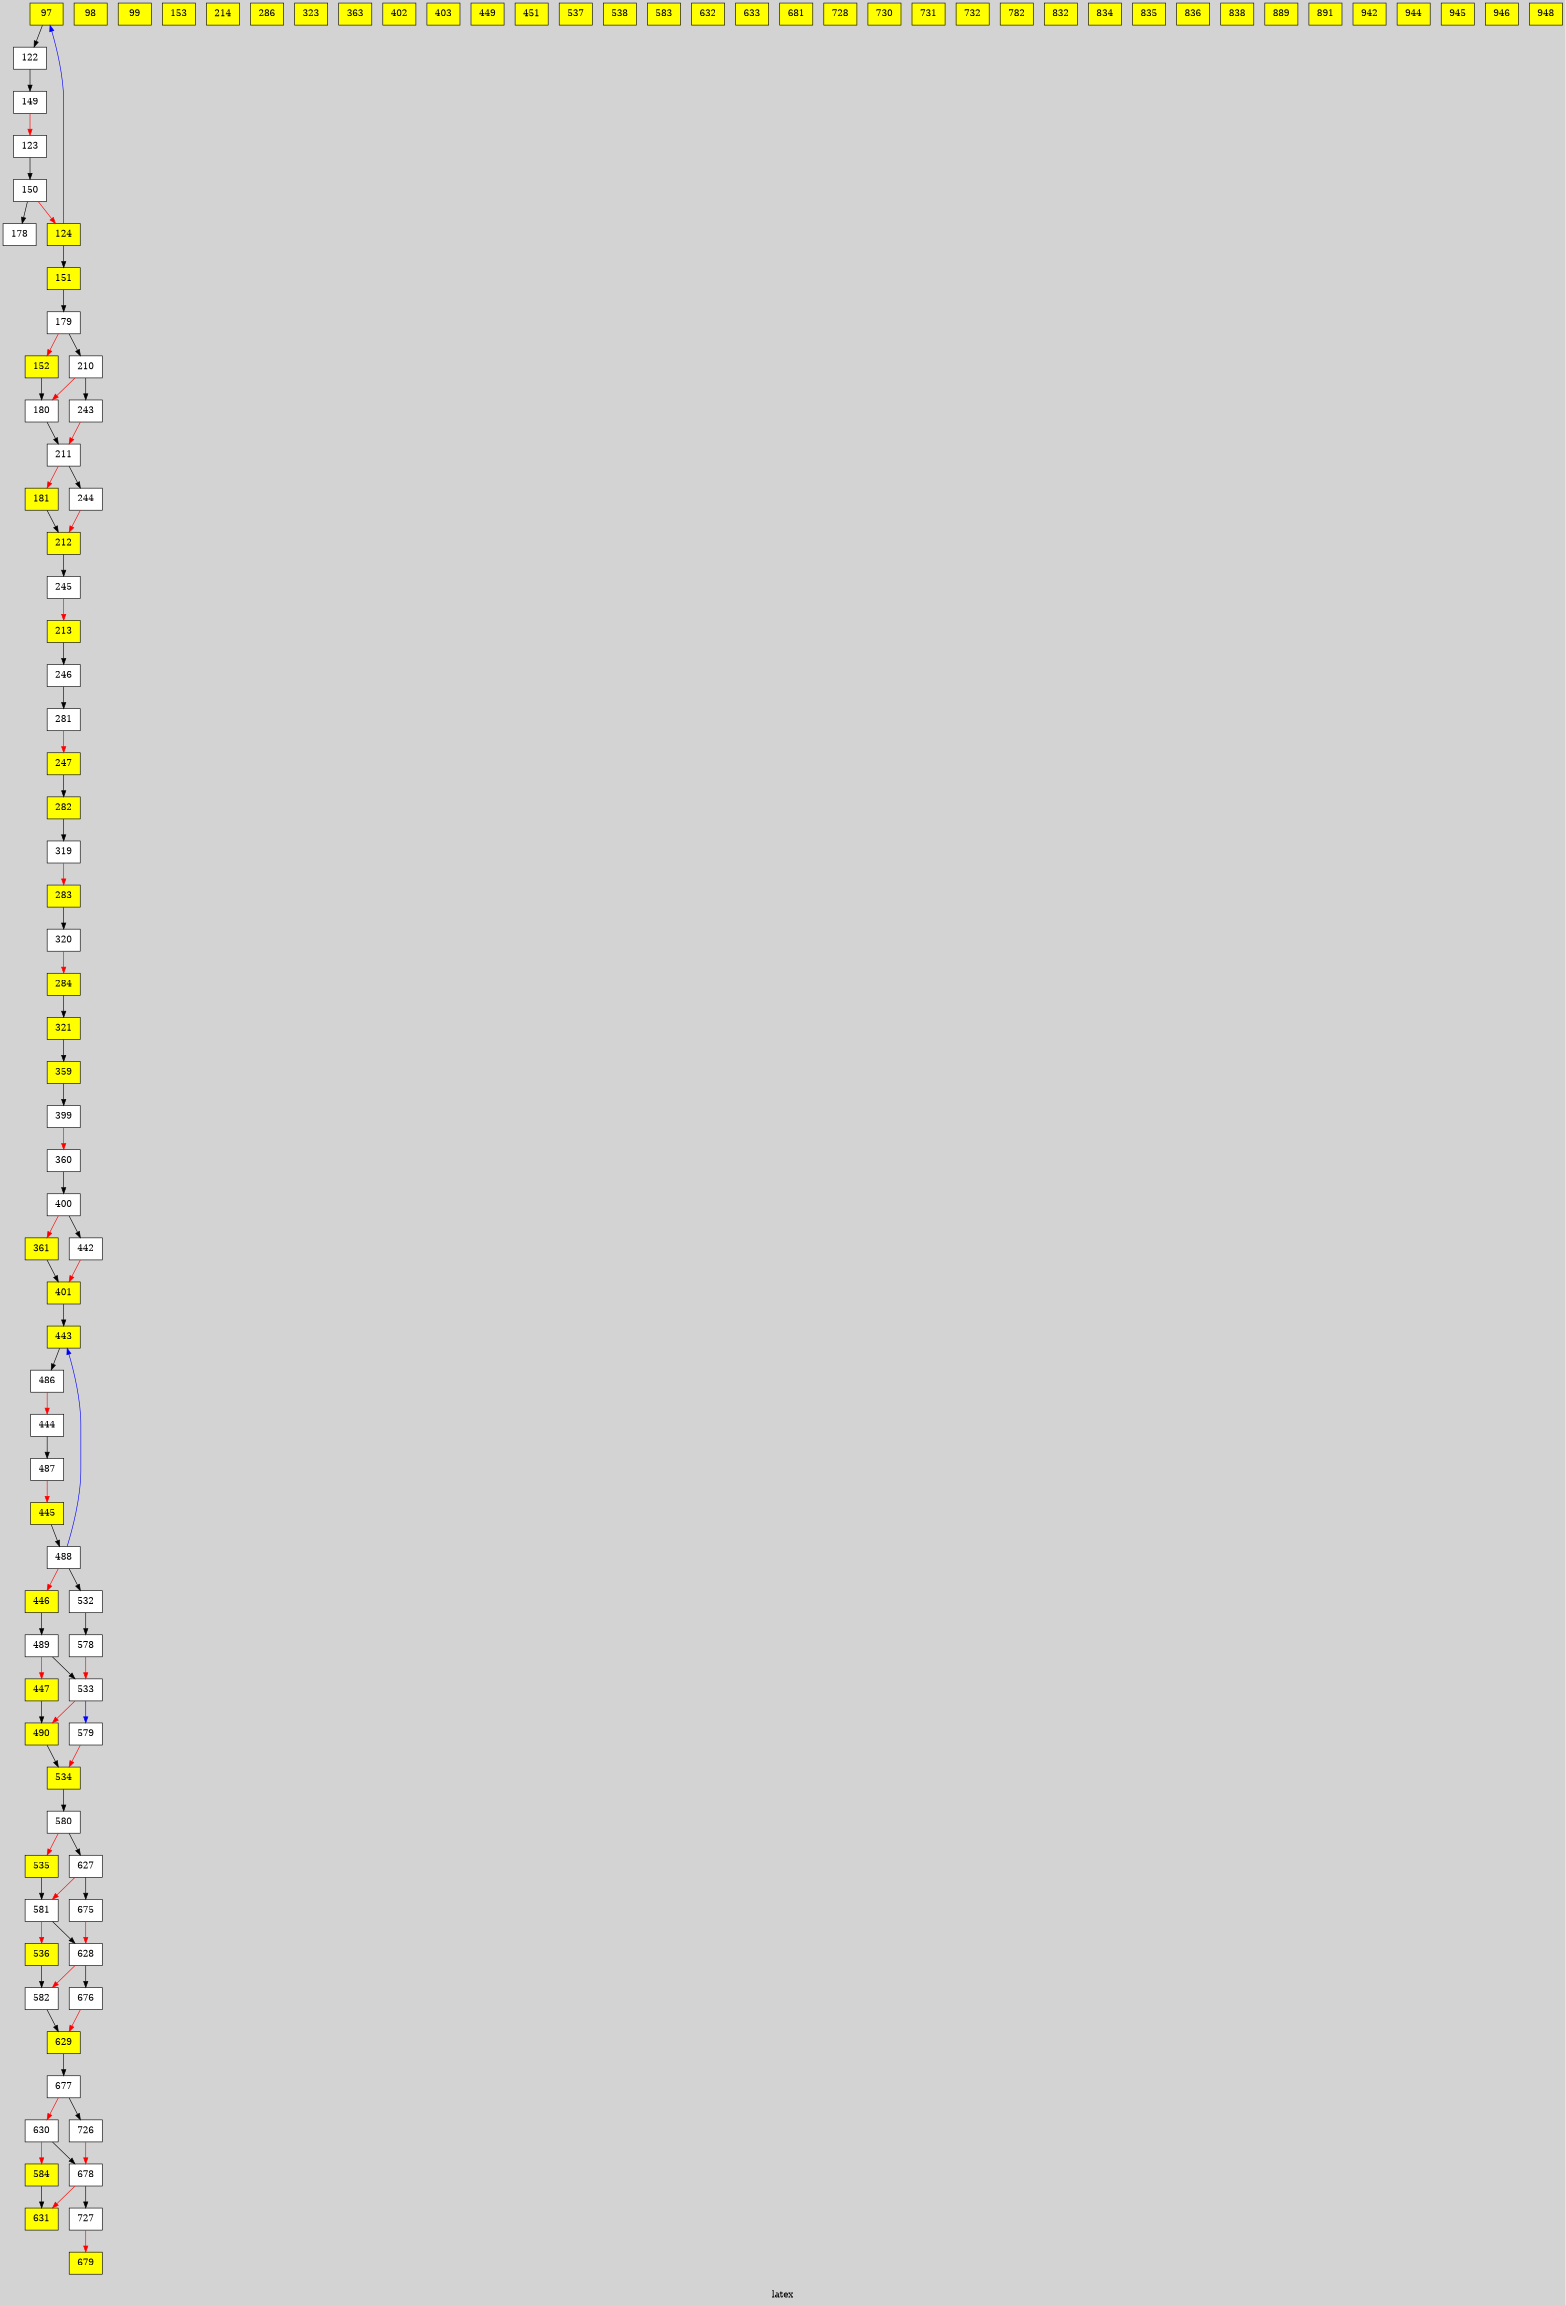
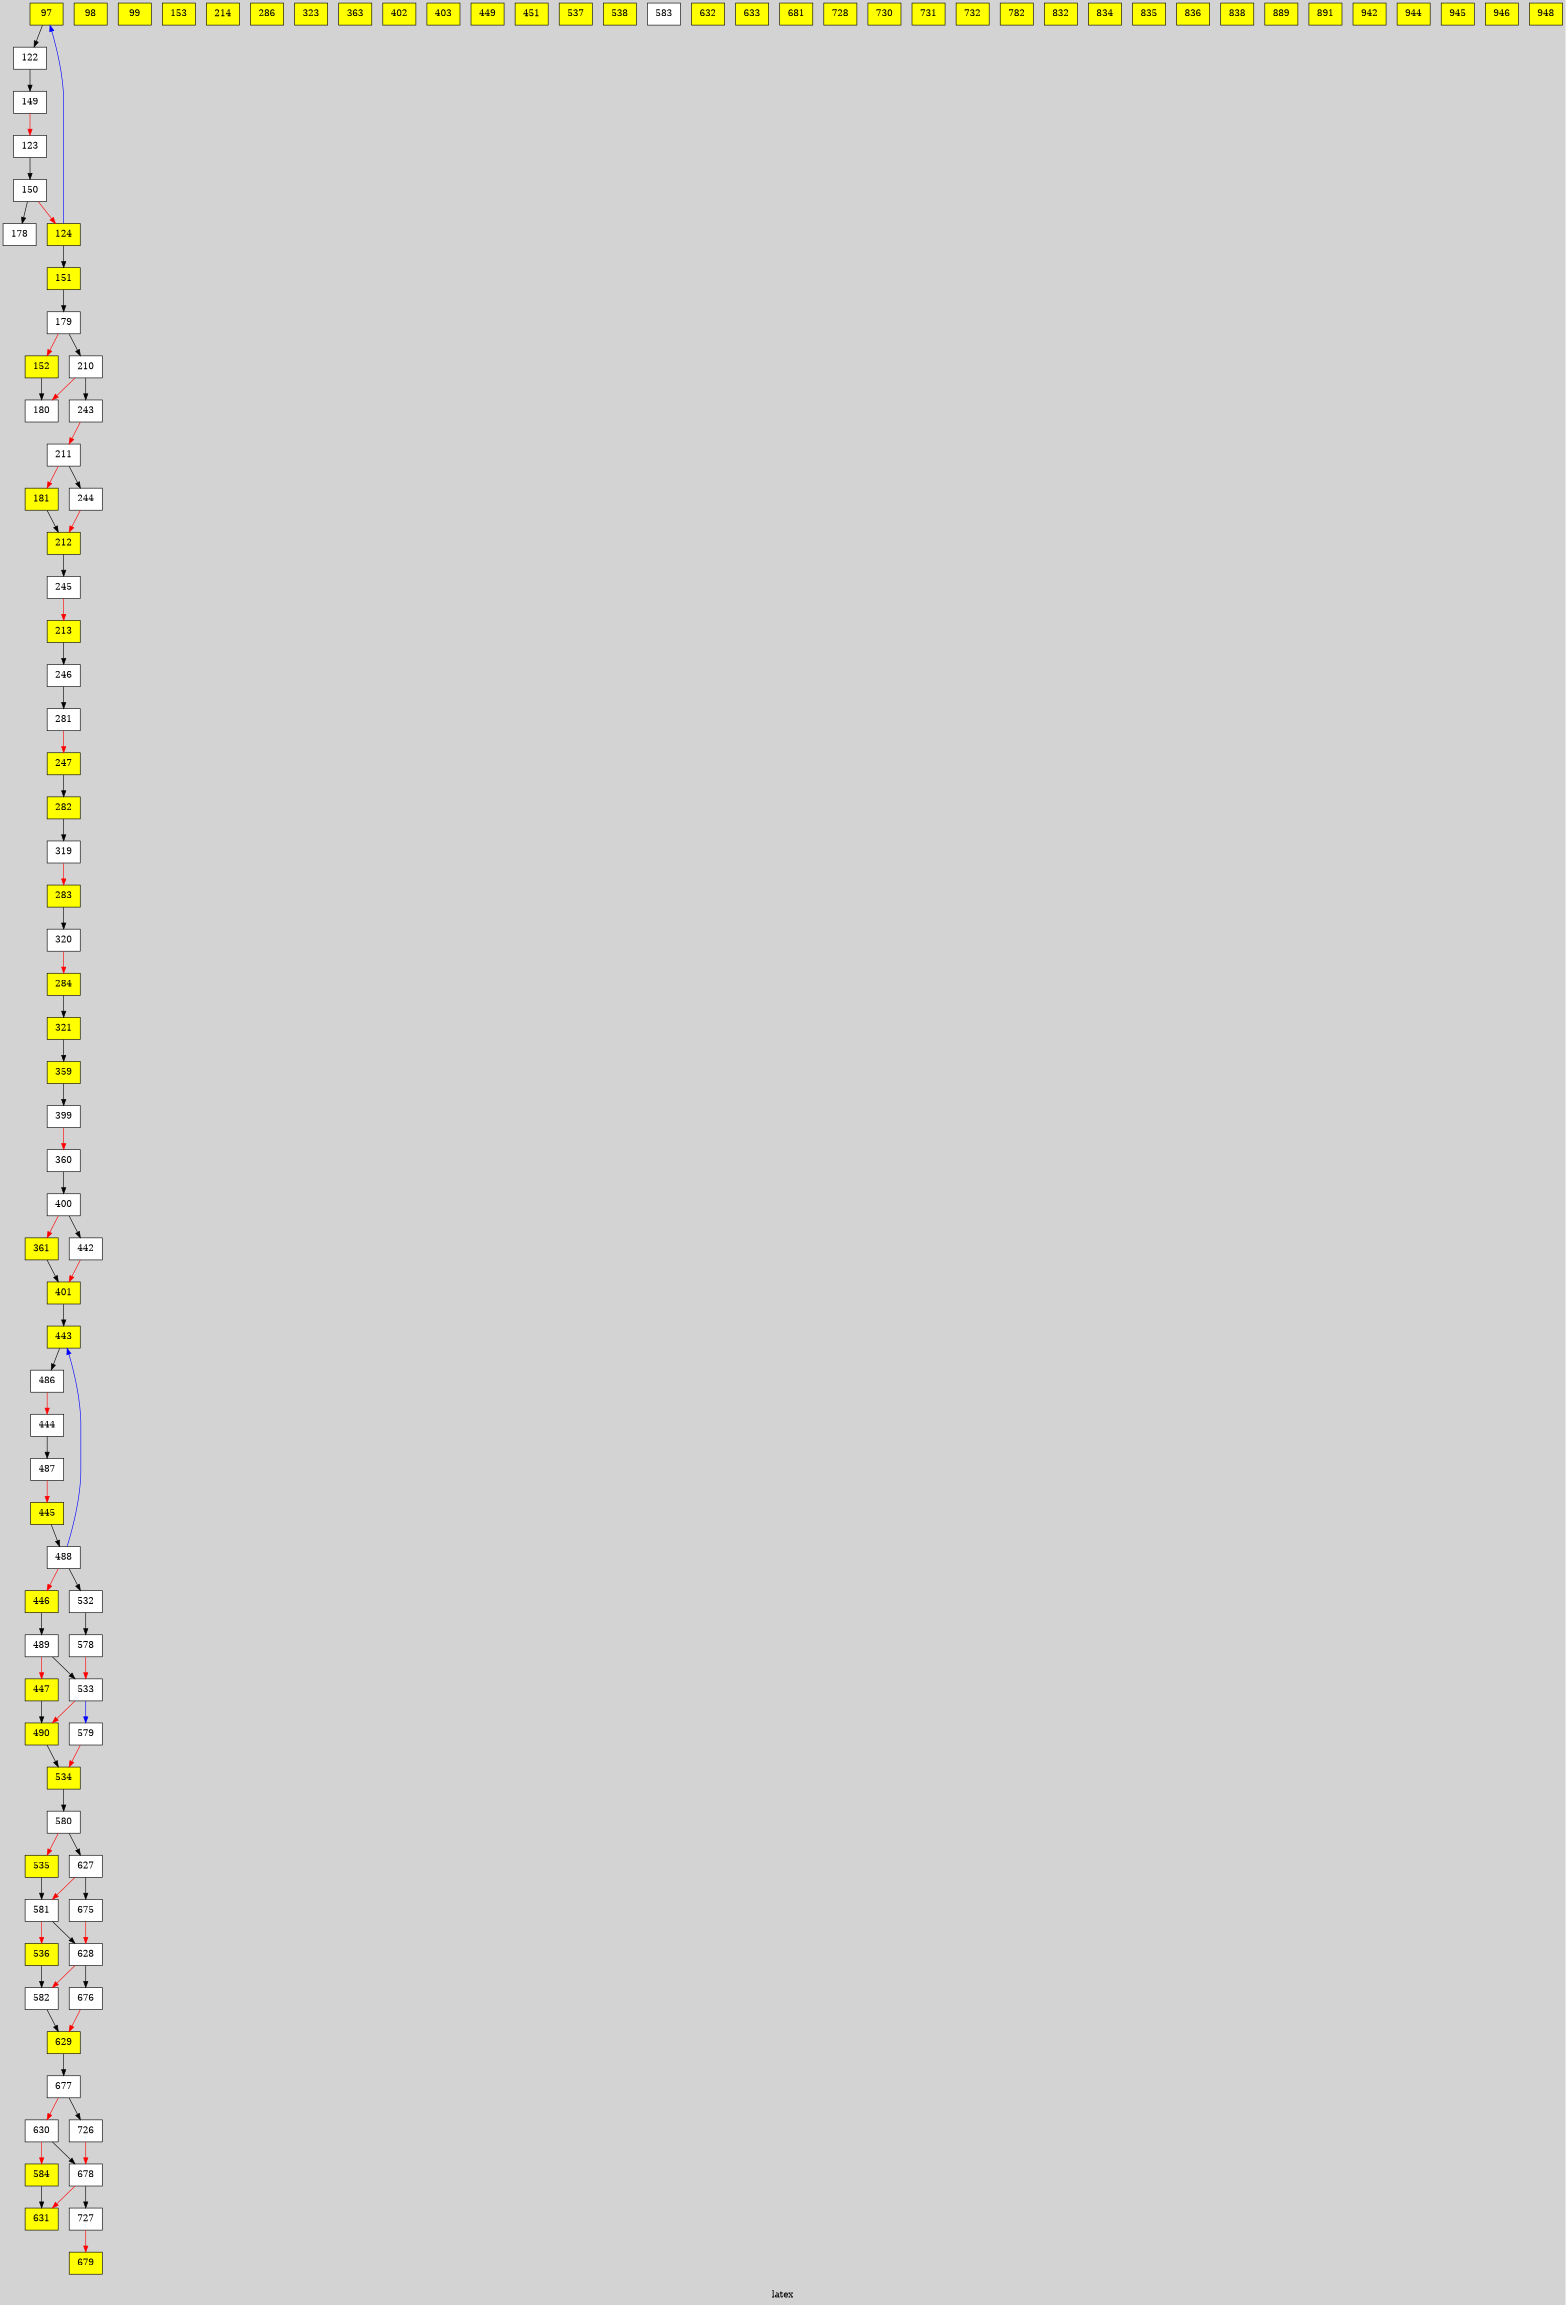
(664, 14) -> (664, 14)
(51, 430) -> none
